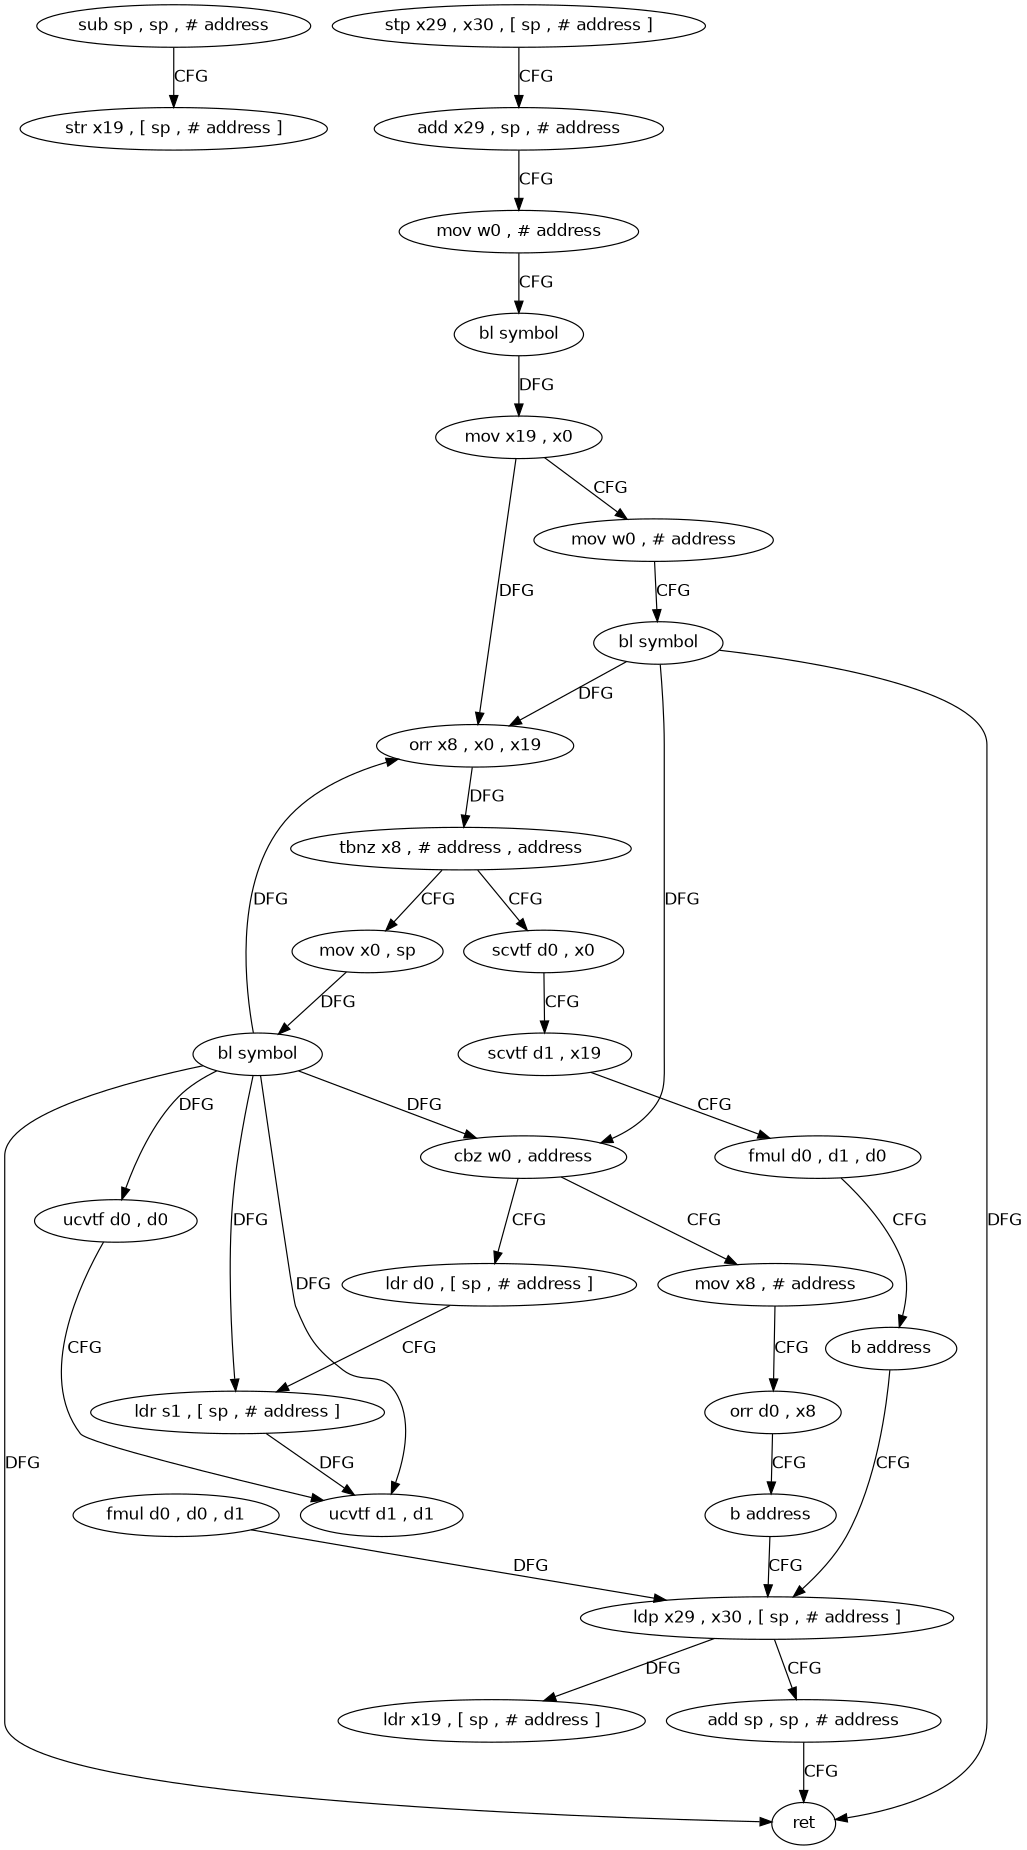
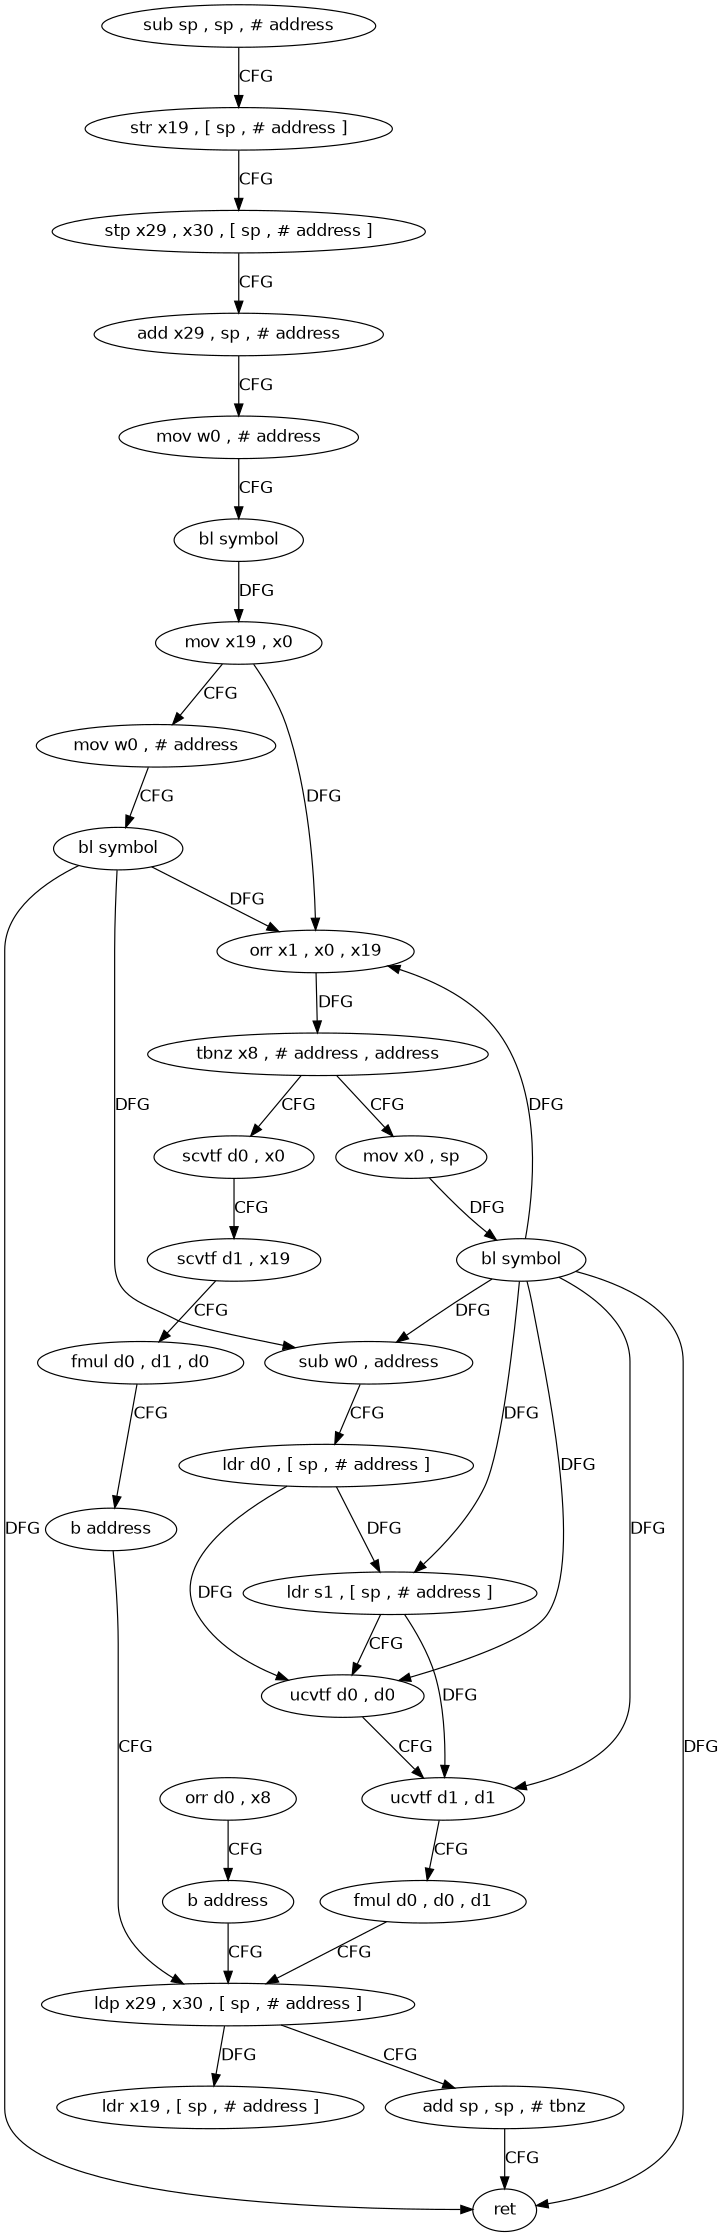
none -> (239, 174)
(475, 746) -> (316, 951)
(524, 1157) -> (369, 1363)
(775, 1285) -> none
(419, 1349) -> (384, 1529)
(531, 1567) -> (354, 1953)
none -> (192, 1580)
none -> (369, 1639)
(804, 1721) -> (505, 2107)
none -> (434, 1844)
